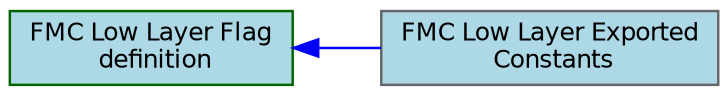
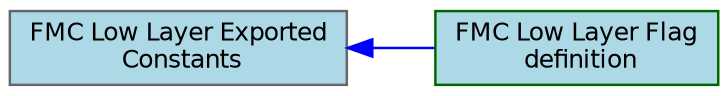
(350, 48) -> (404, 48)
